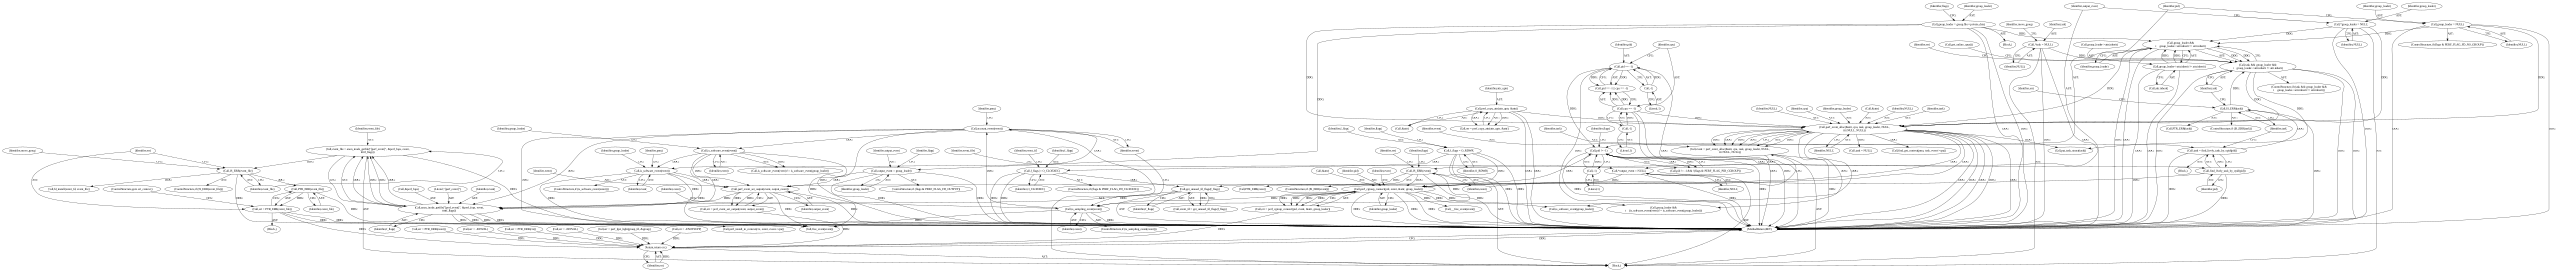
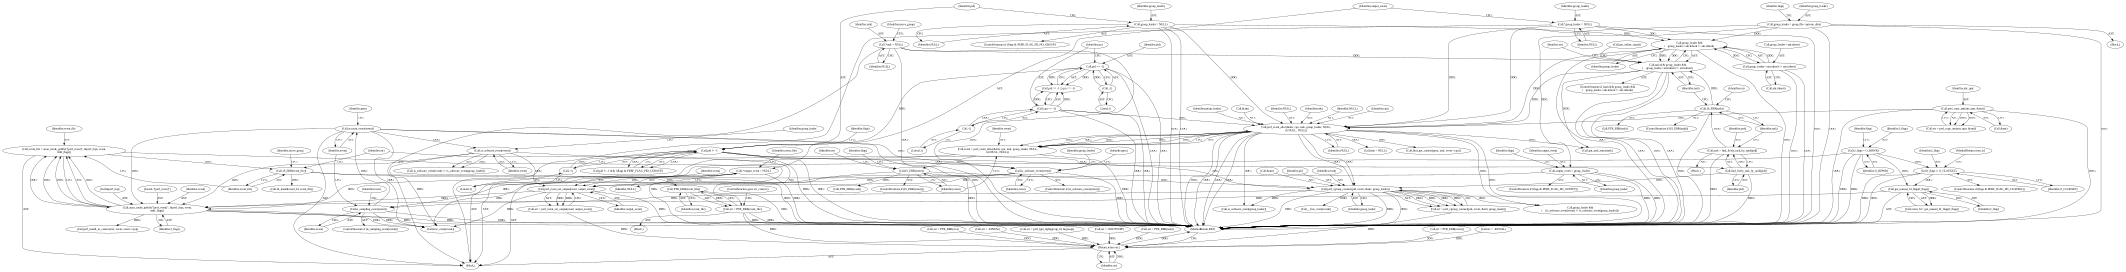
(1026, 151) -> (1971, 151)
(199, 189) -> none
none -> (1157, 229)
